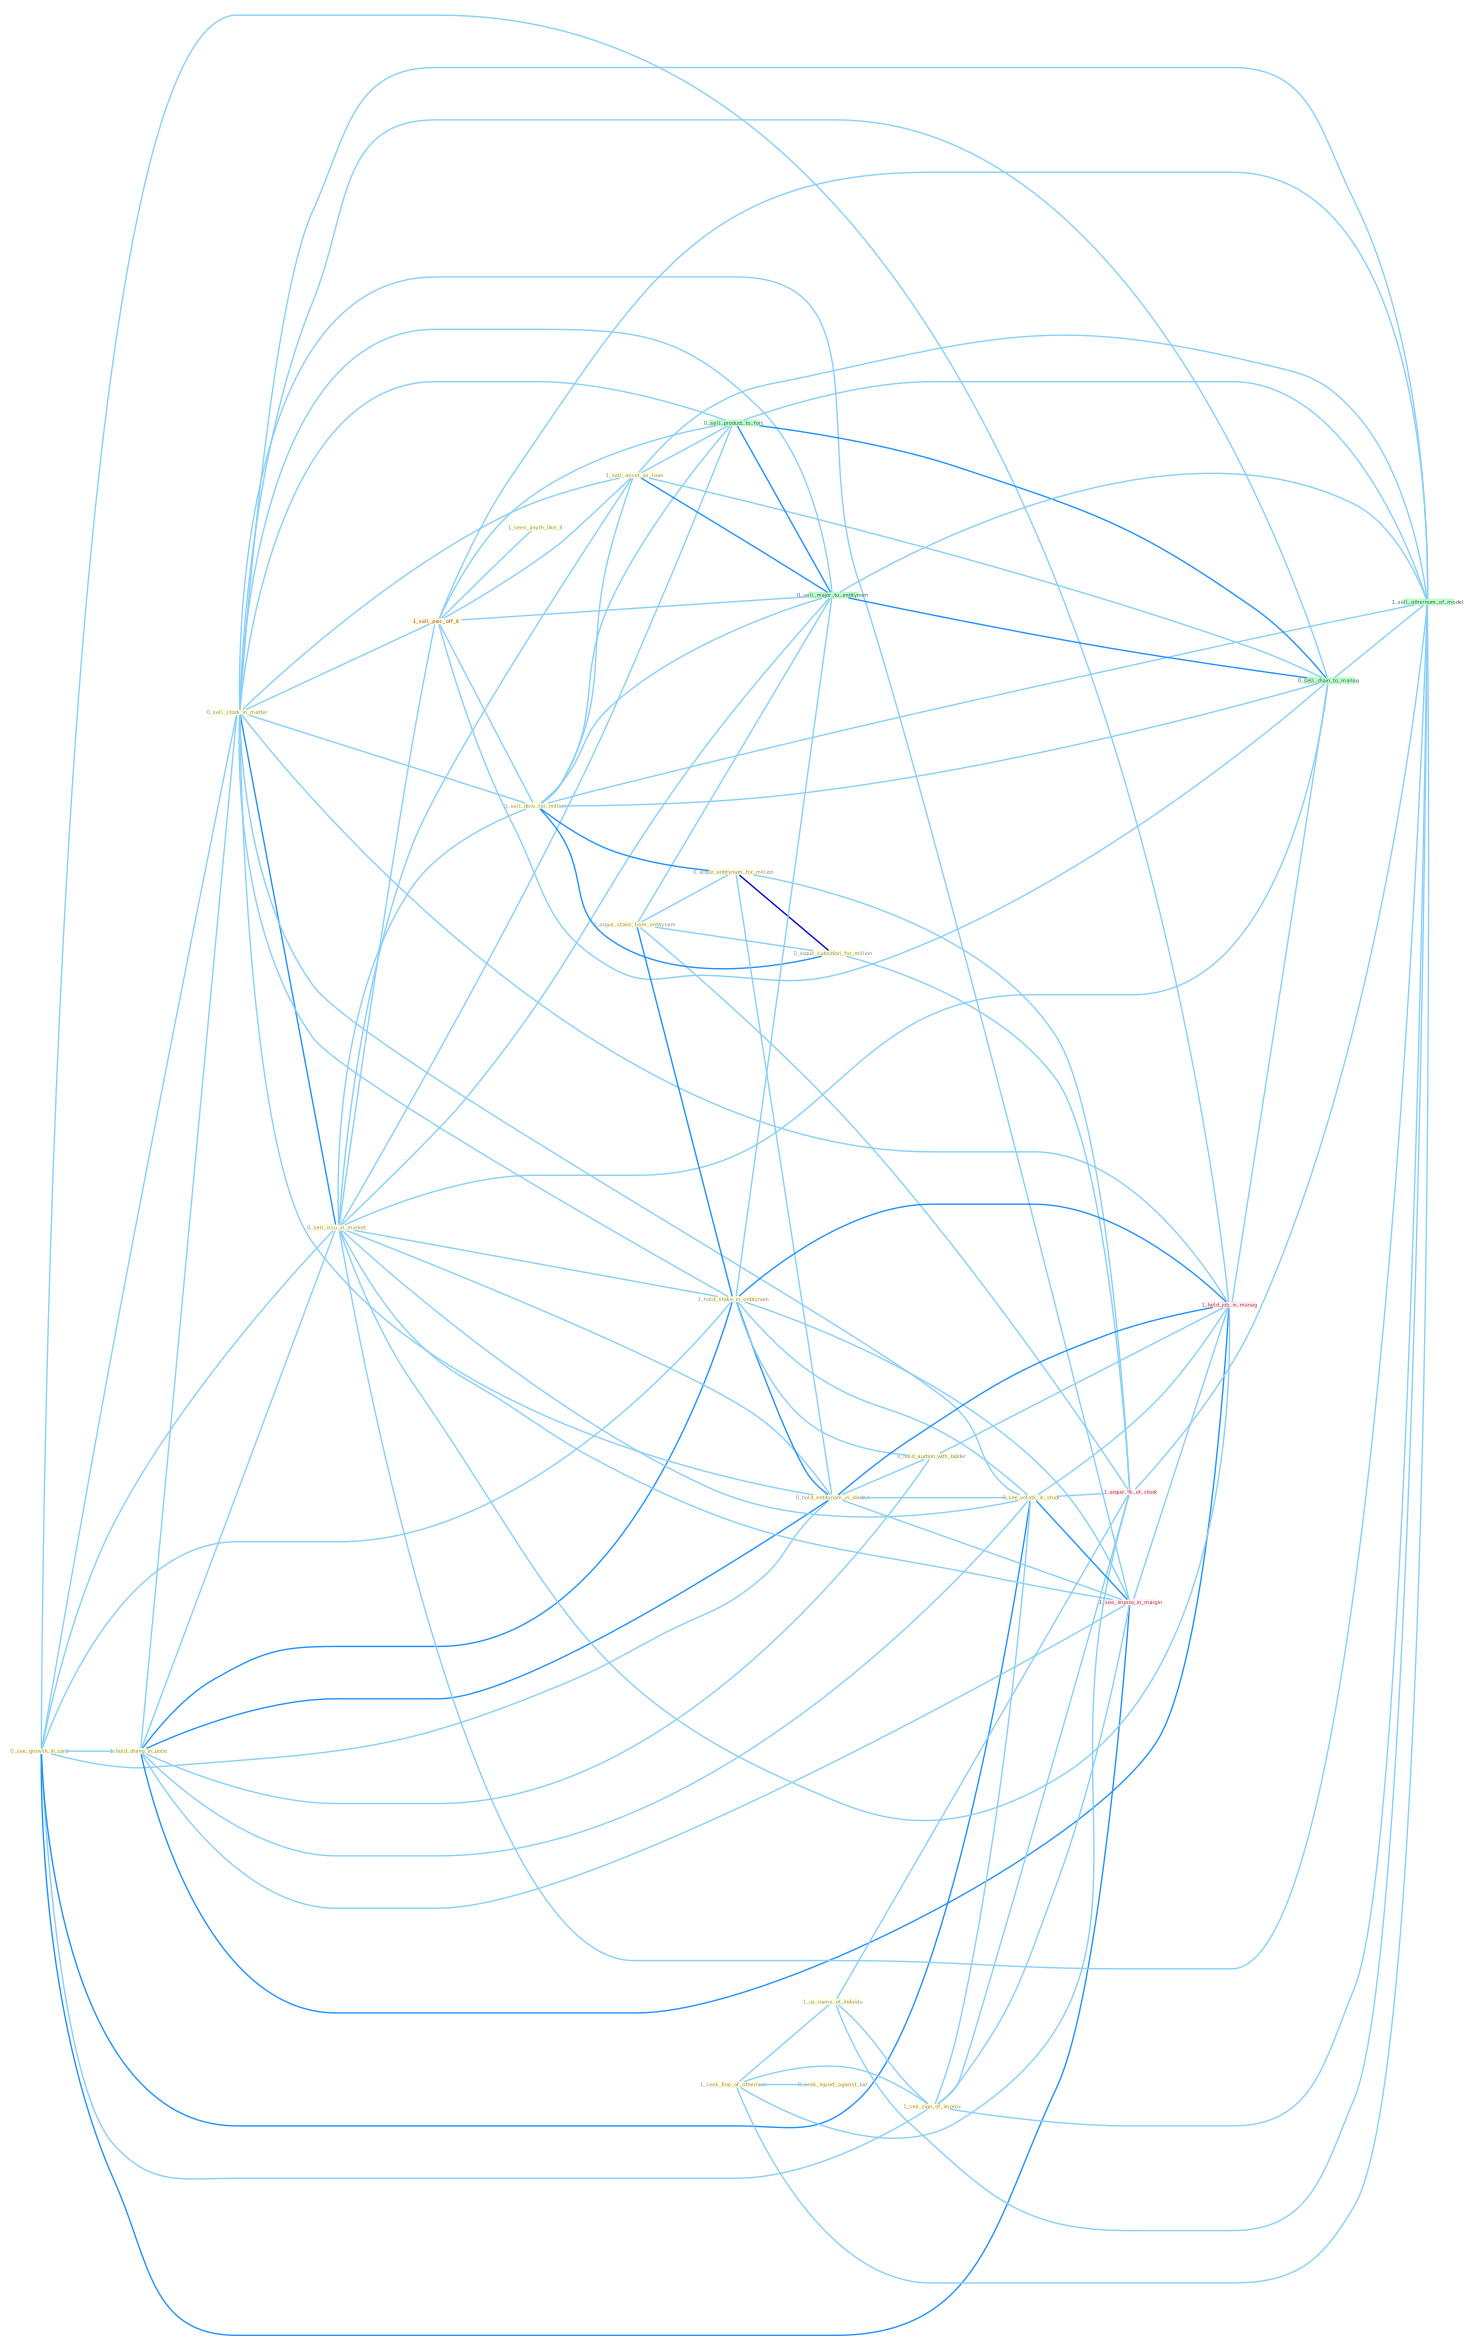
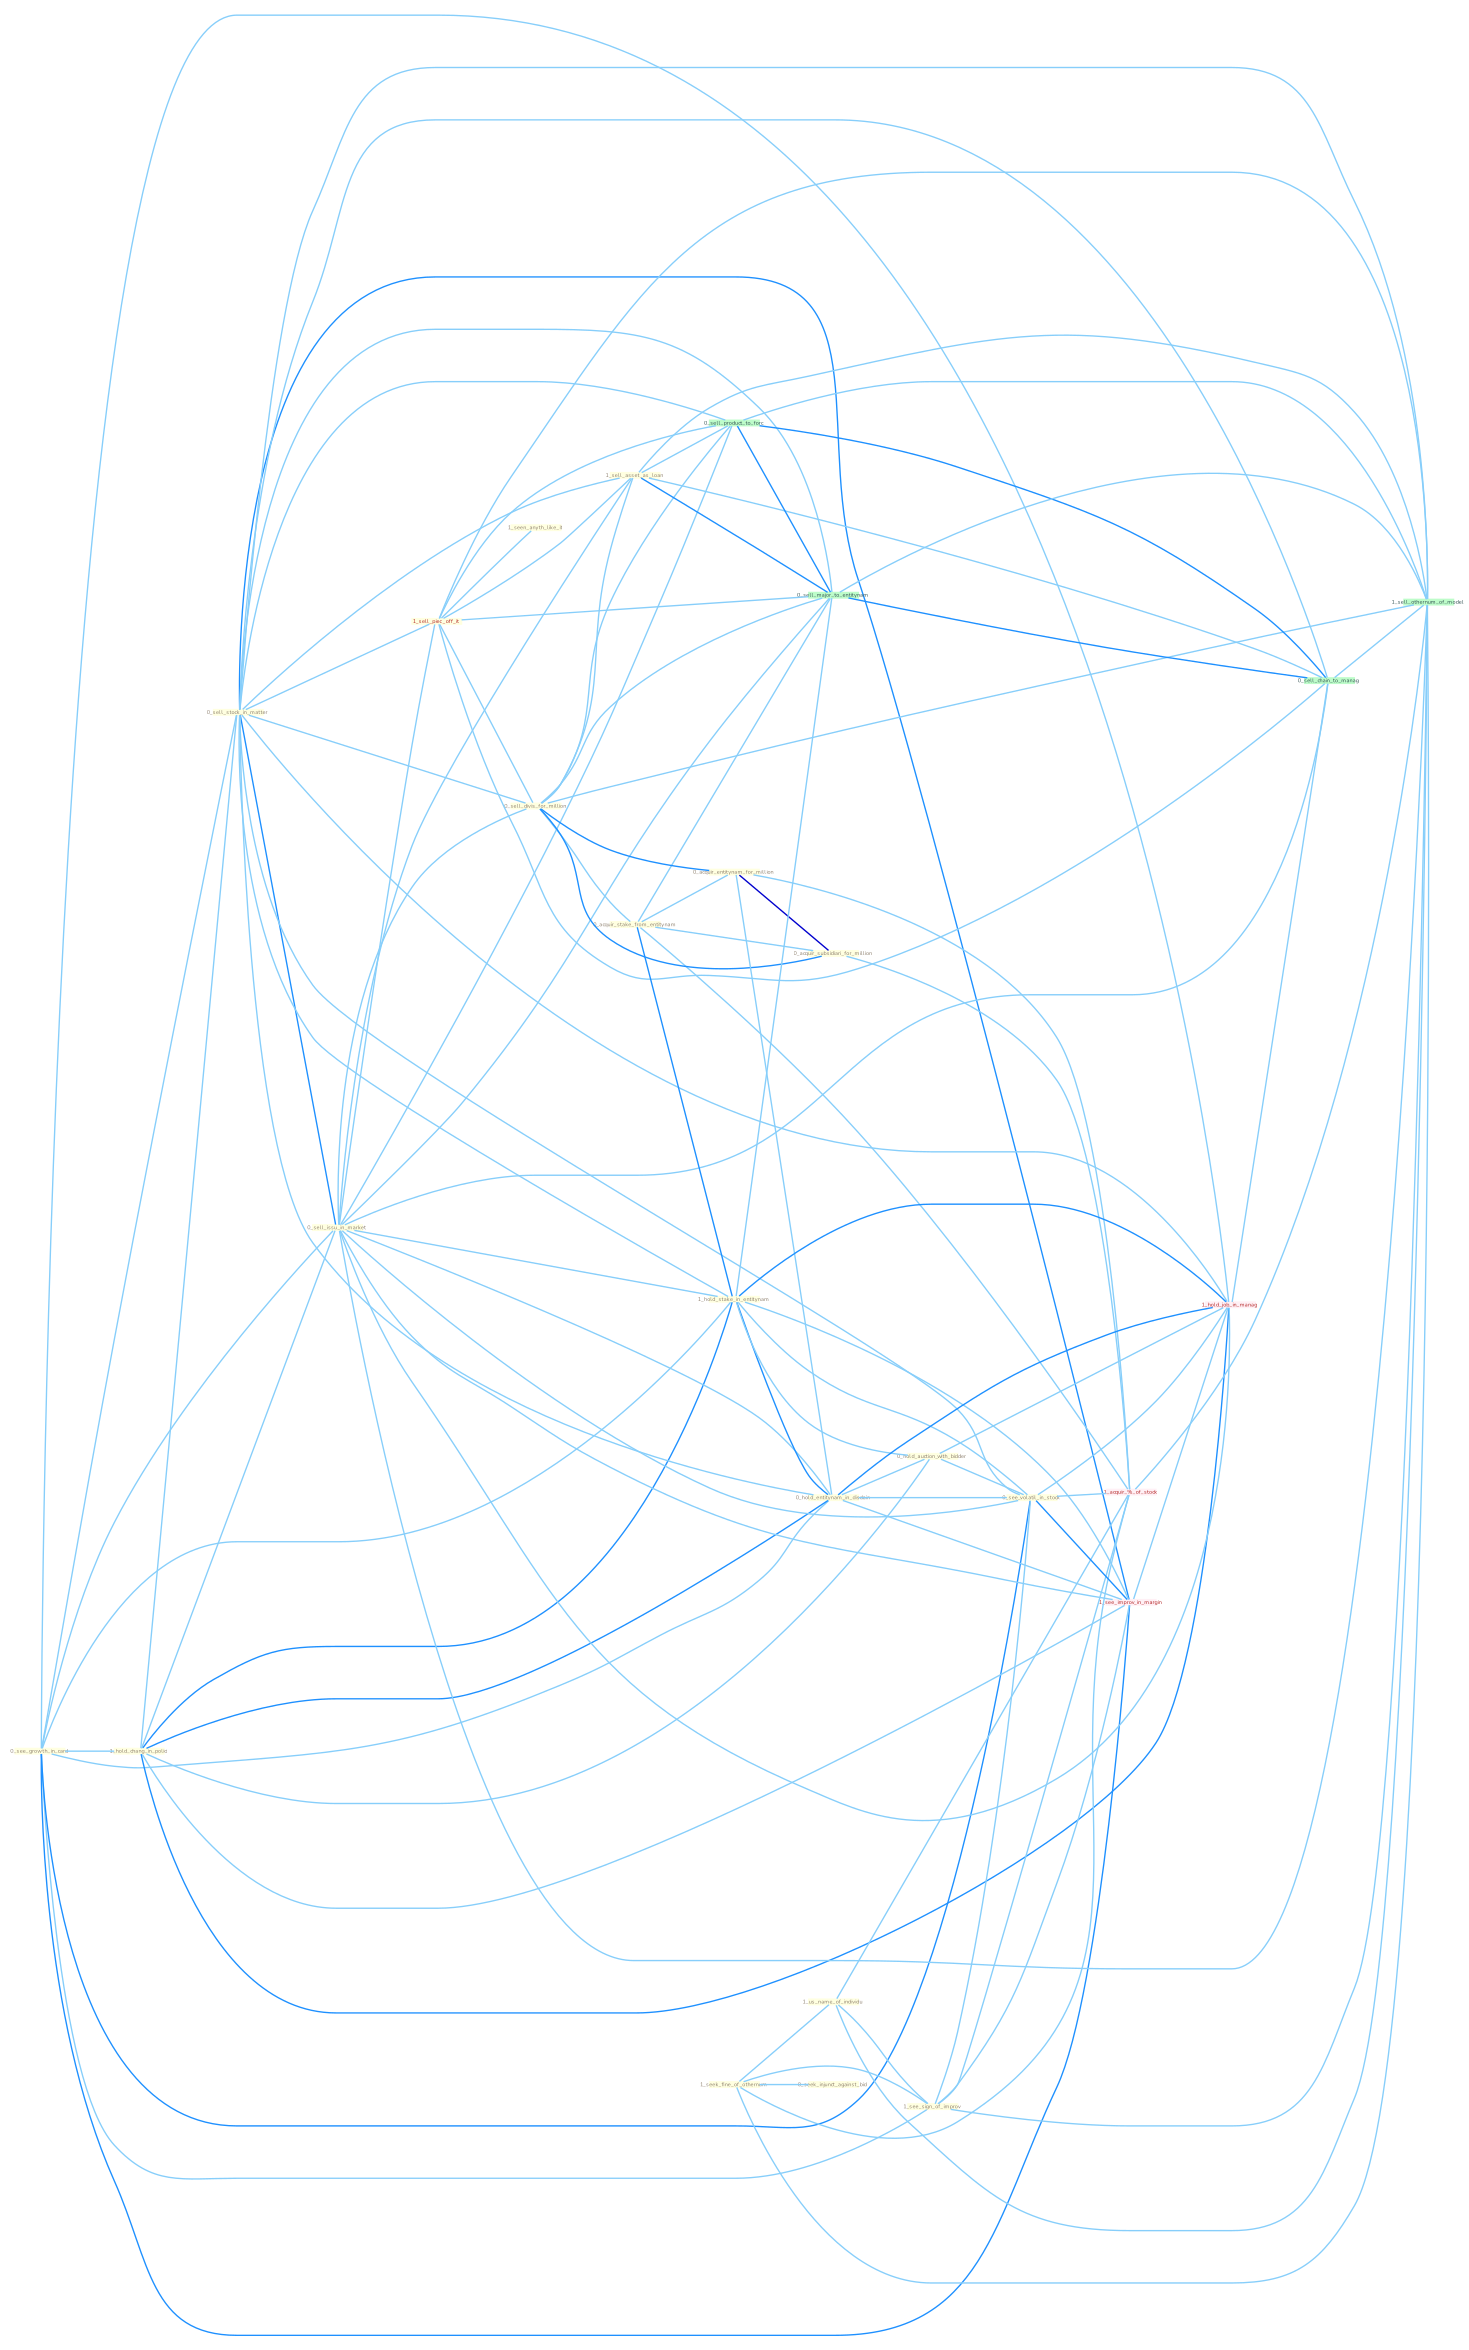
(845, 517) -> (845, 517)
(944, 771) -> (583, 867)
(624, 1814) -> (982, 1477)
